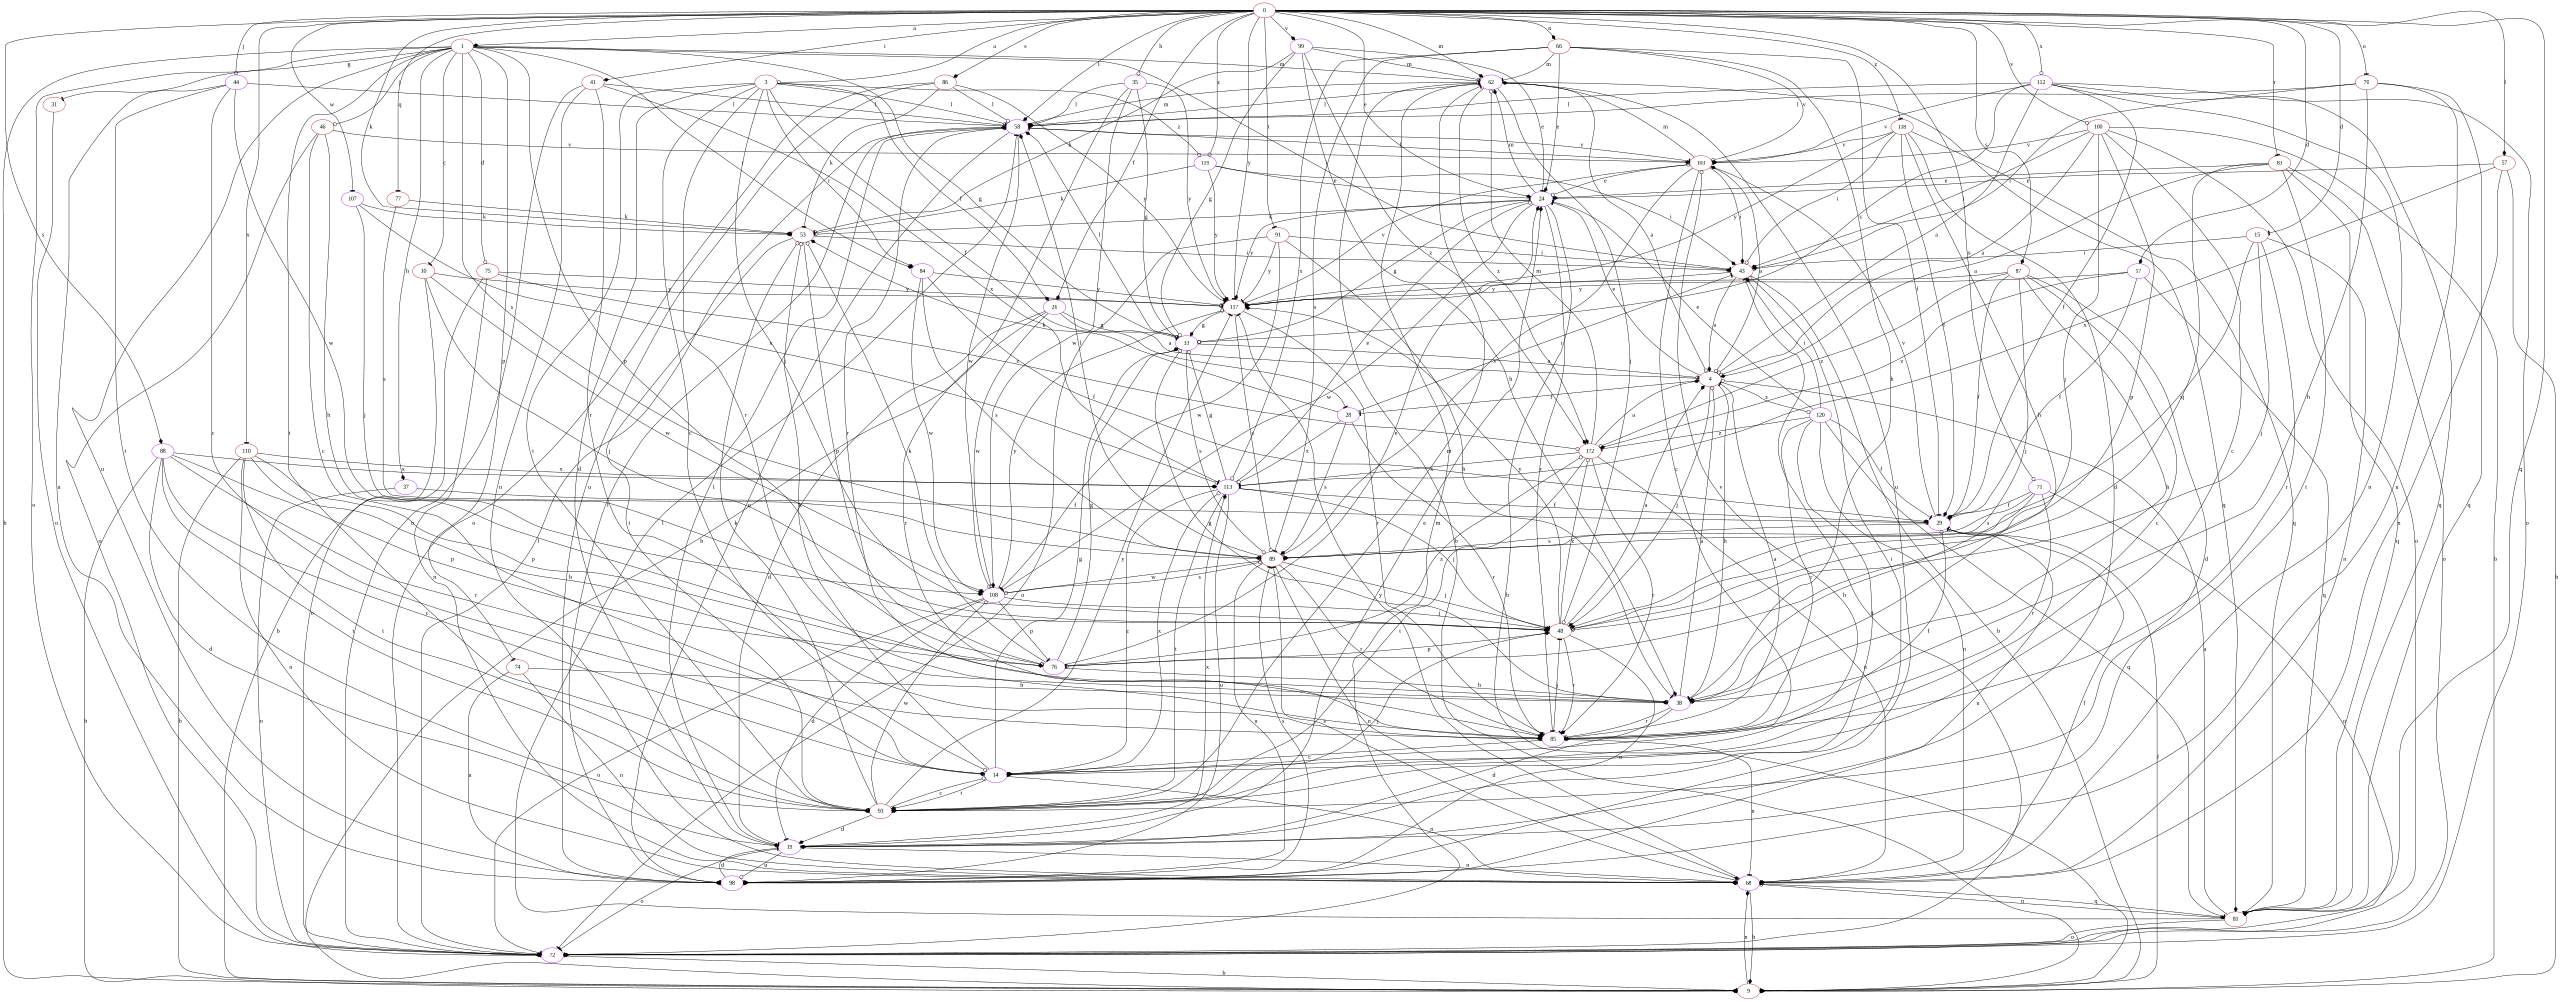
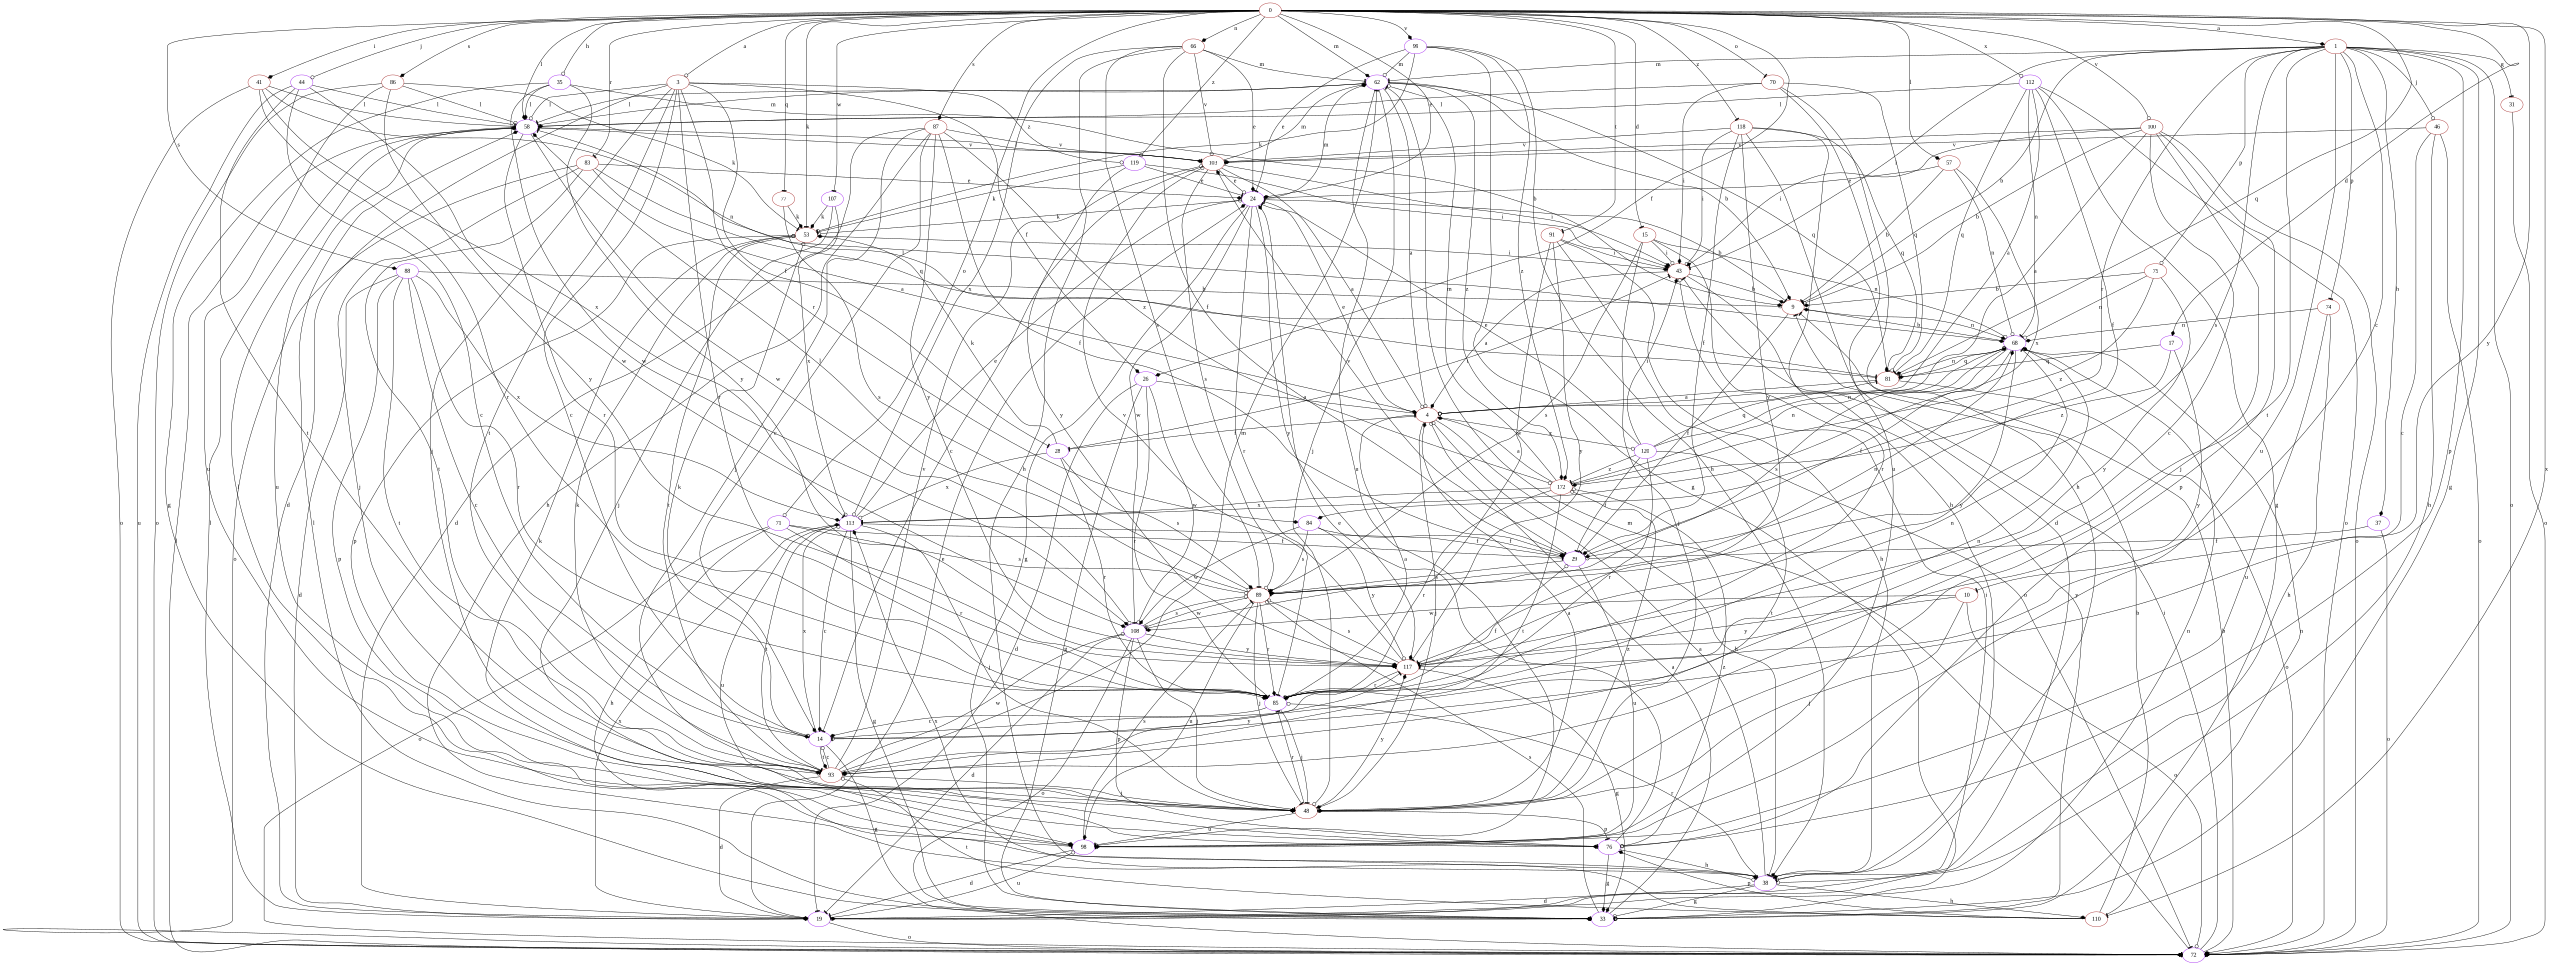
(1873, 123) -> (1059, 148)
(483, 163) -> (2241, 163)
(1861, 217) -> (2277, 505)
(1477, 286) -> (2078, 680)
(2048, 403) -> none
(127, 641) -> (138, 920)
(936, 676) -> (1928, 901)
